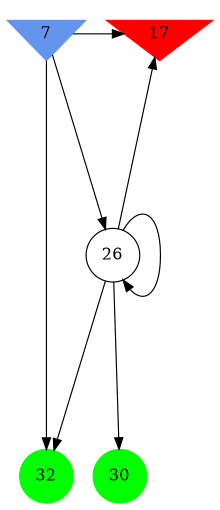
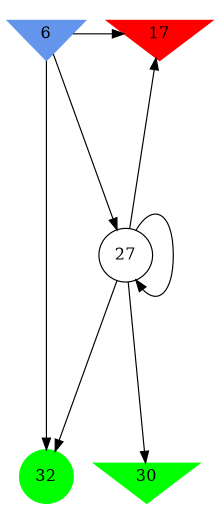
(46, 34) -> (46, 34)
(113, 255) -> (126, 255)
(120, 476) -> (147, 477)
